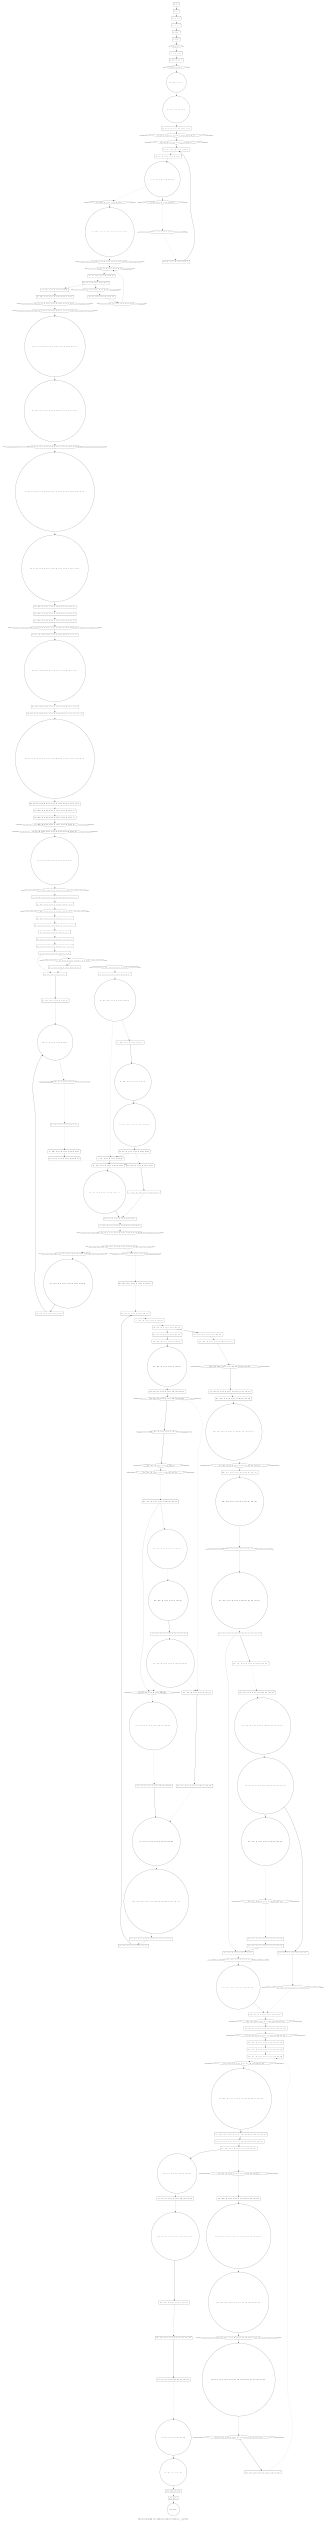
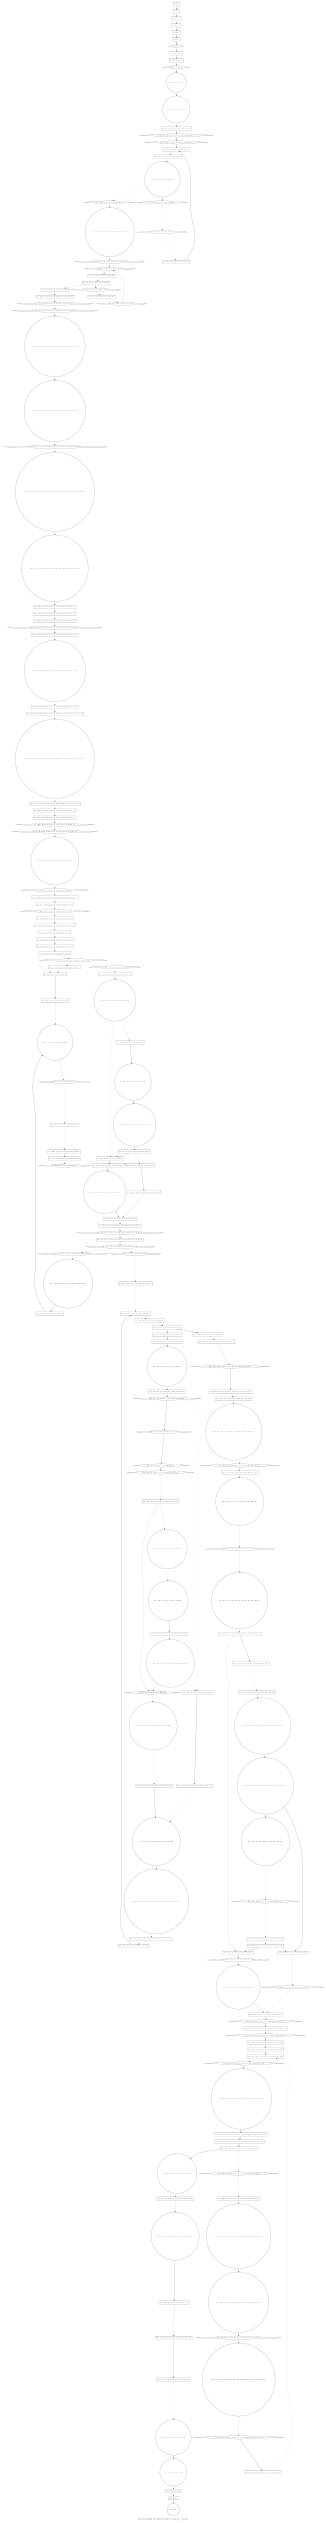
none -> (64, 1166)
none -> (120, 1240)
